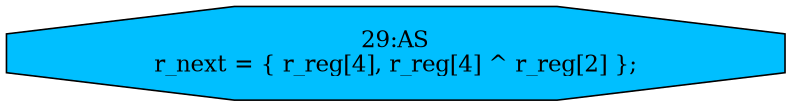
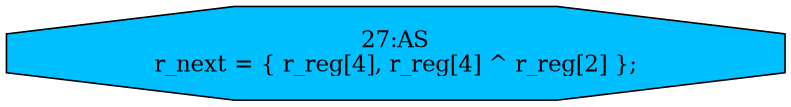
(396, 53) -> (396, 53)
